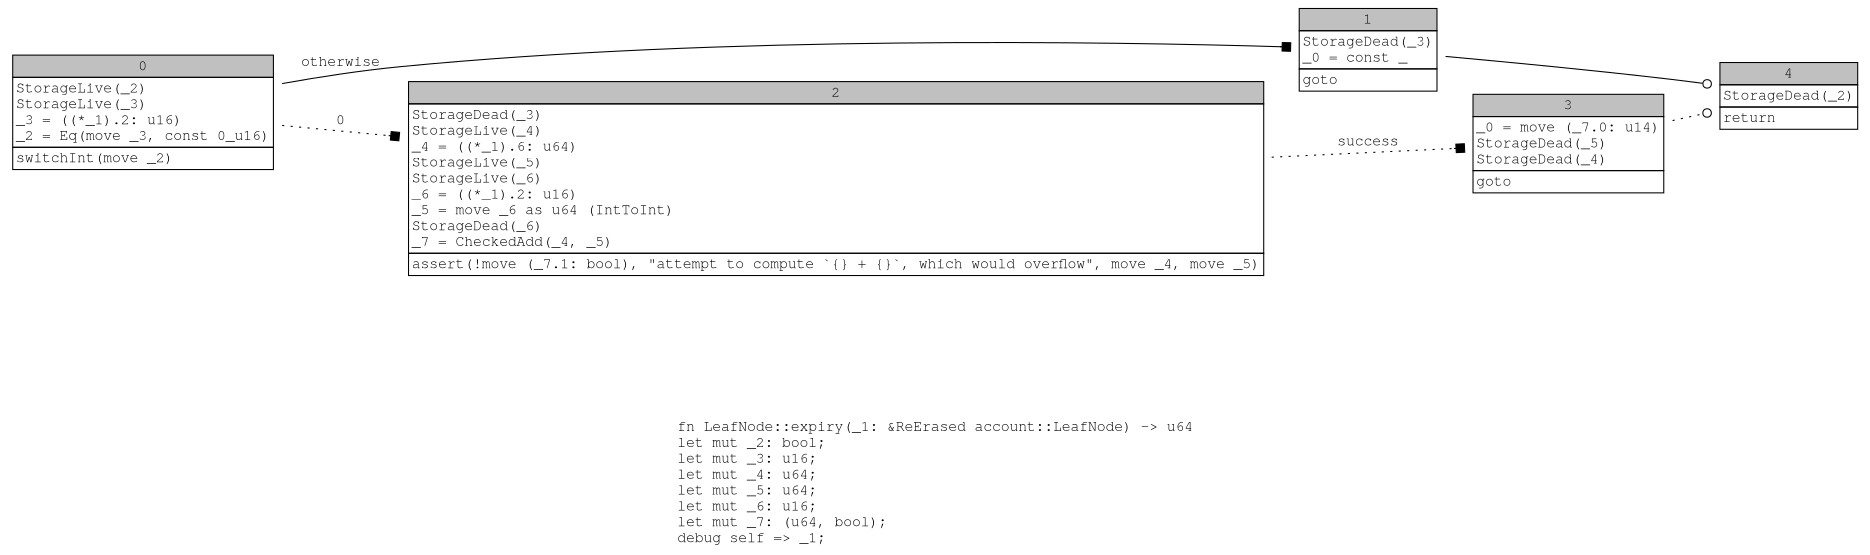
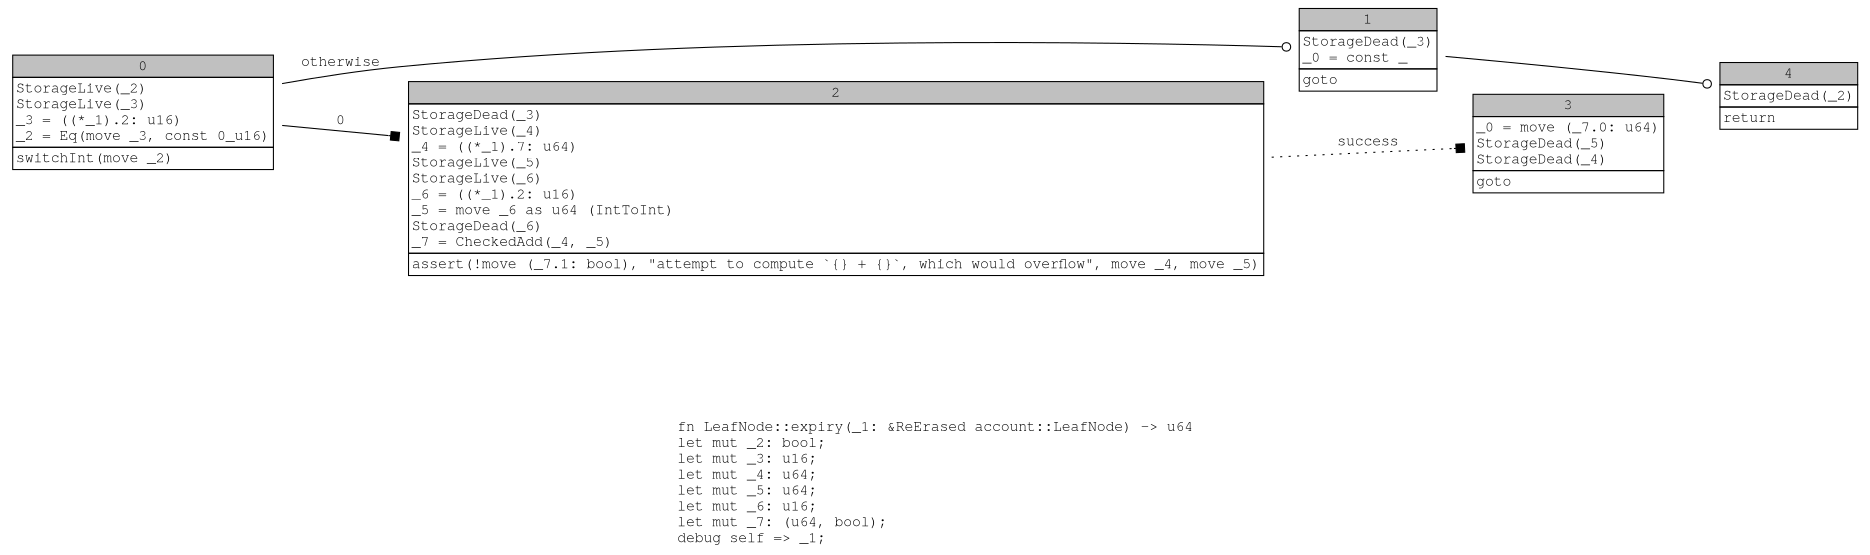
(781, 45) -> (781, 45)
(1688, 117) -> none
(1568, 127) -> (1568, 127)
(335, 131) -> (335, 131)
(495, 146) -> (495, 146)
